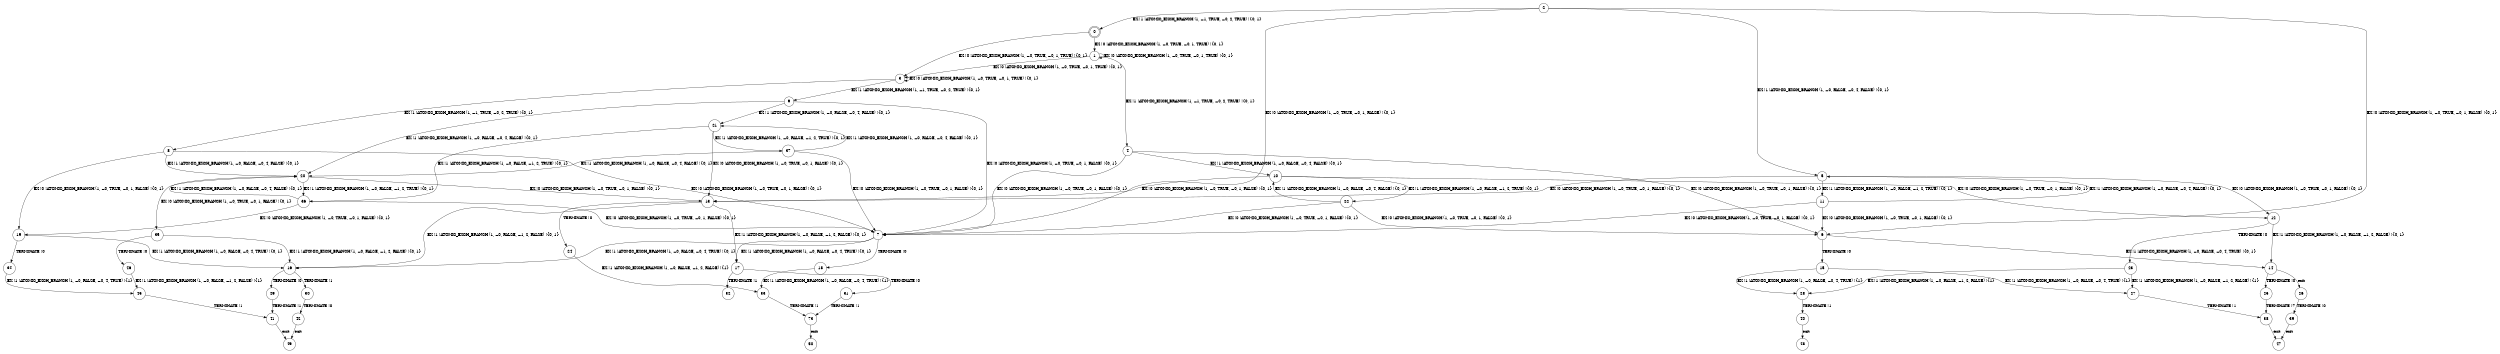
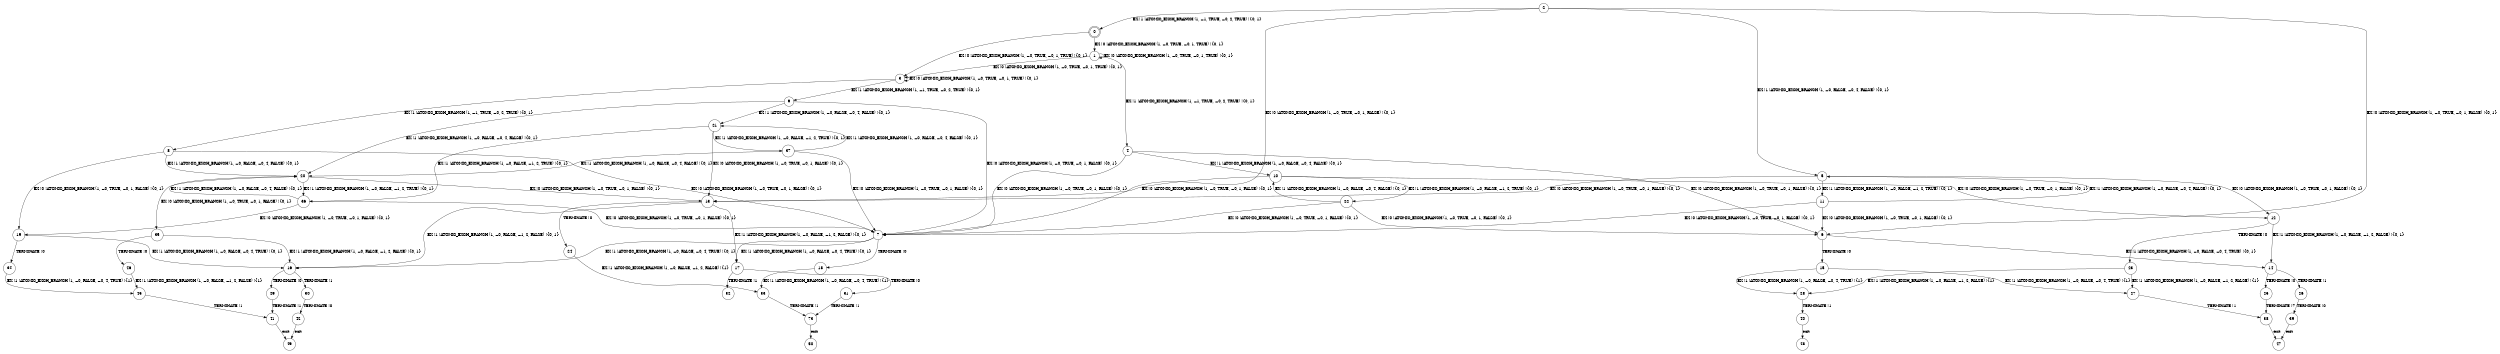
(2302, 281) -> (2312, 281)
